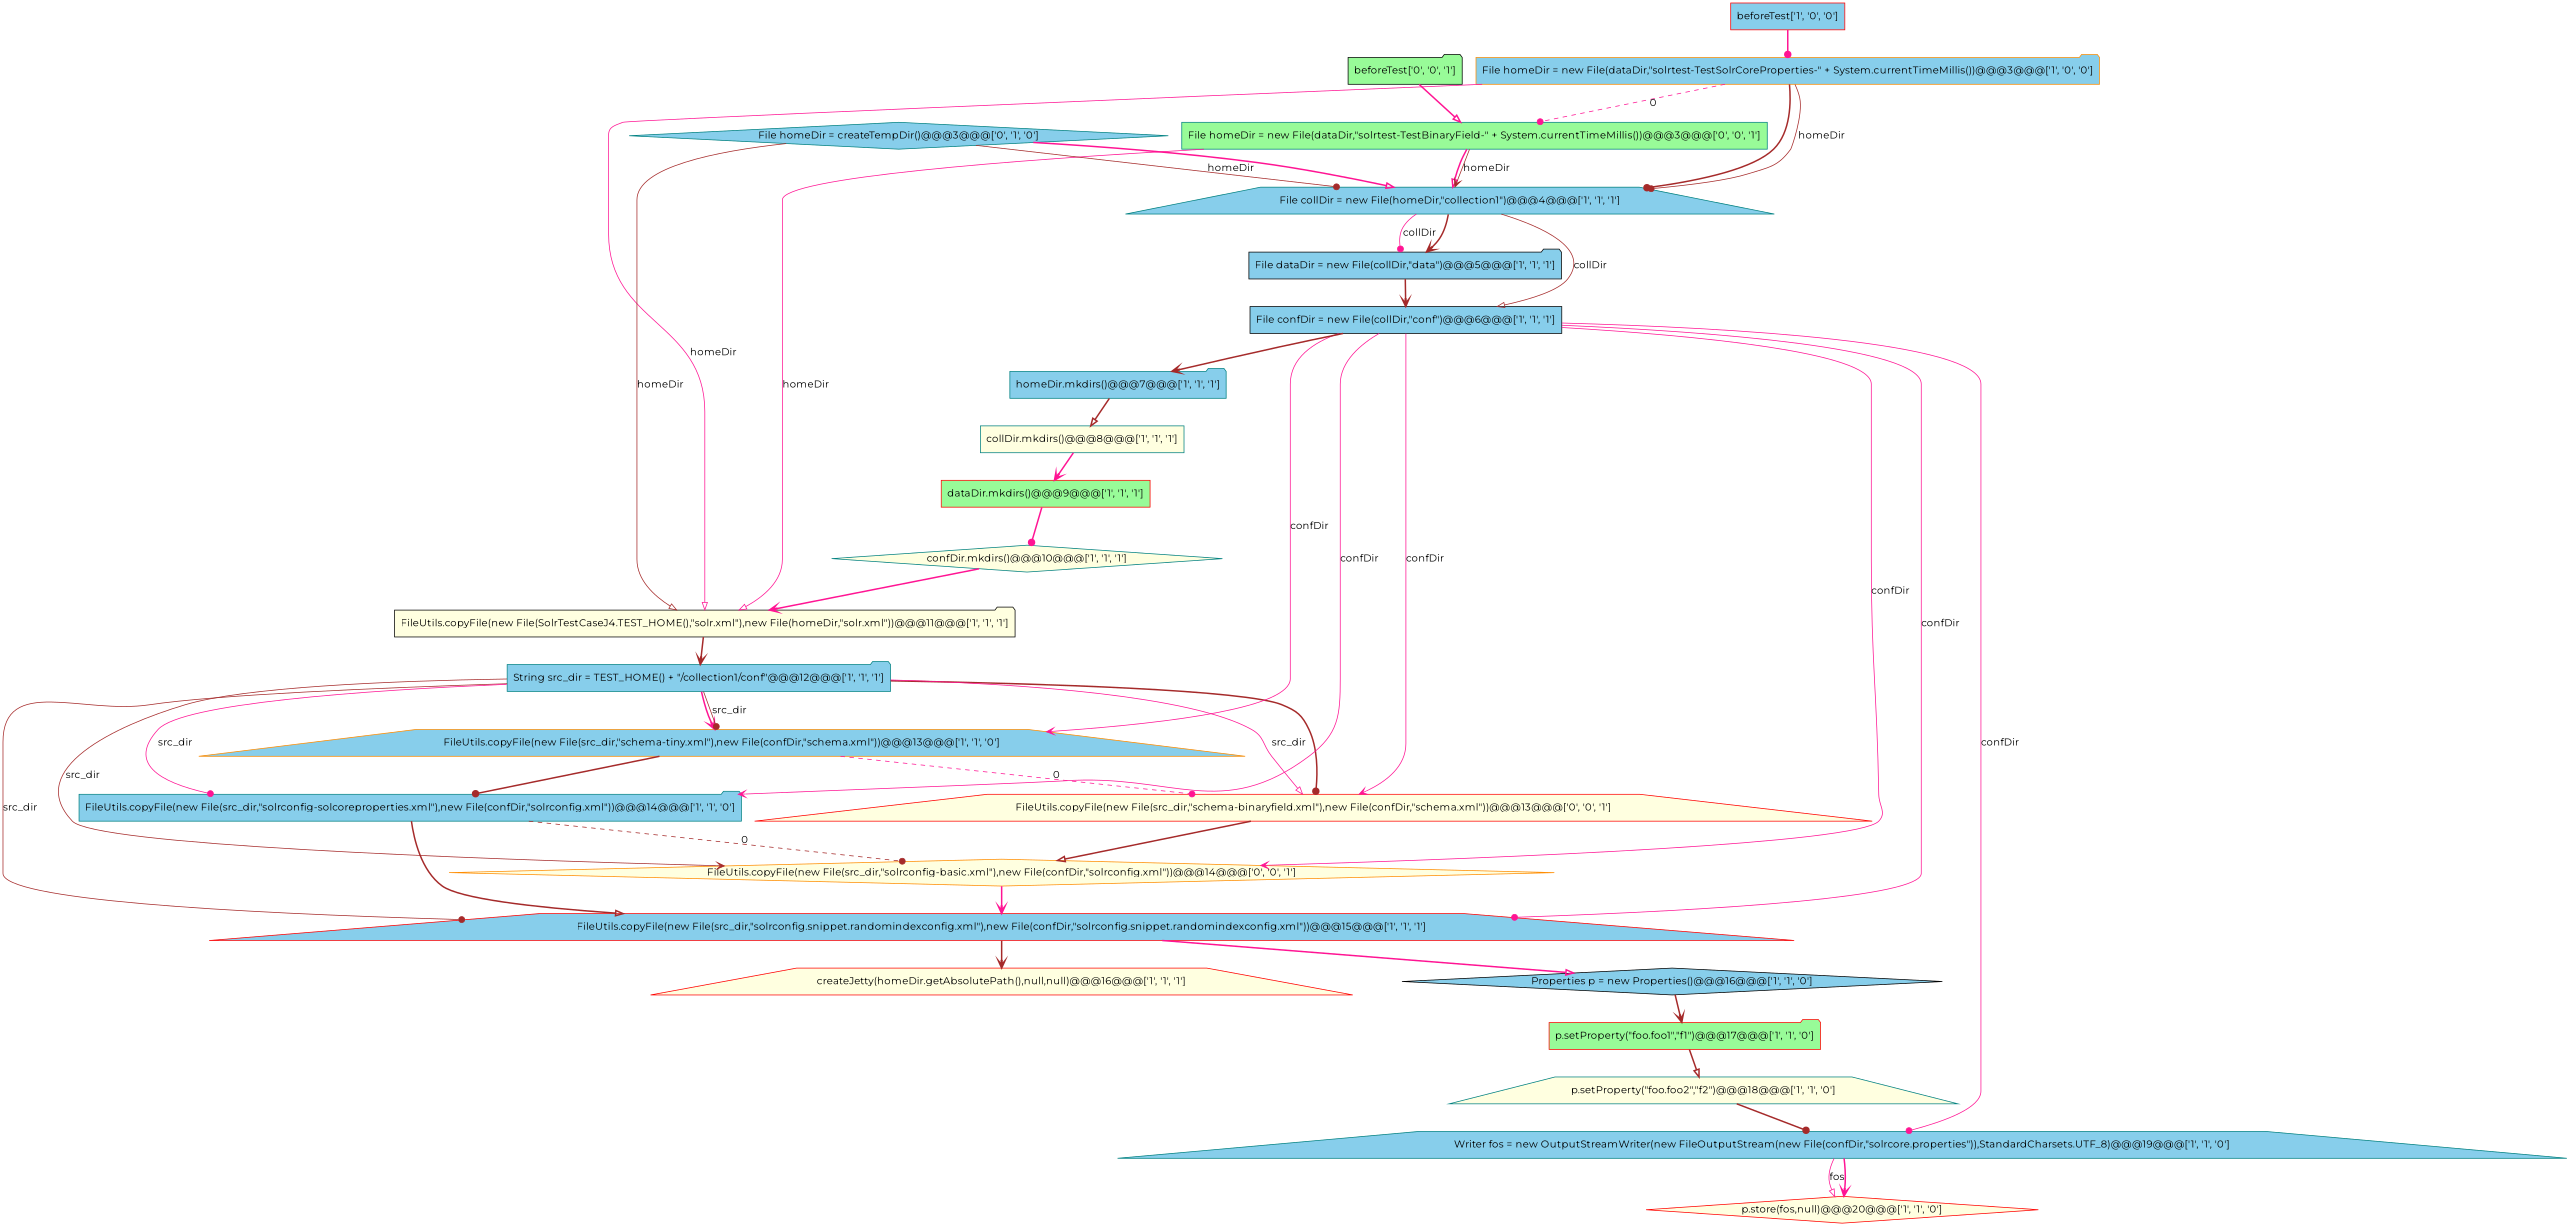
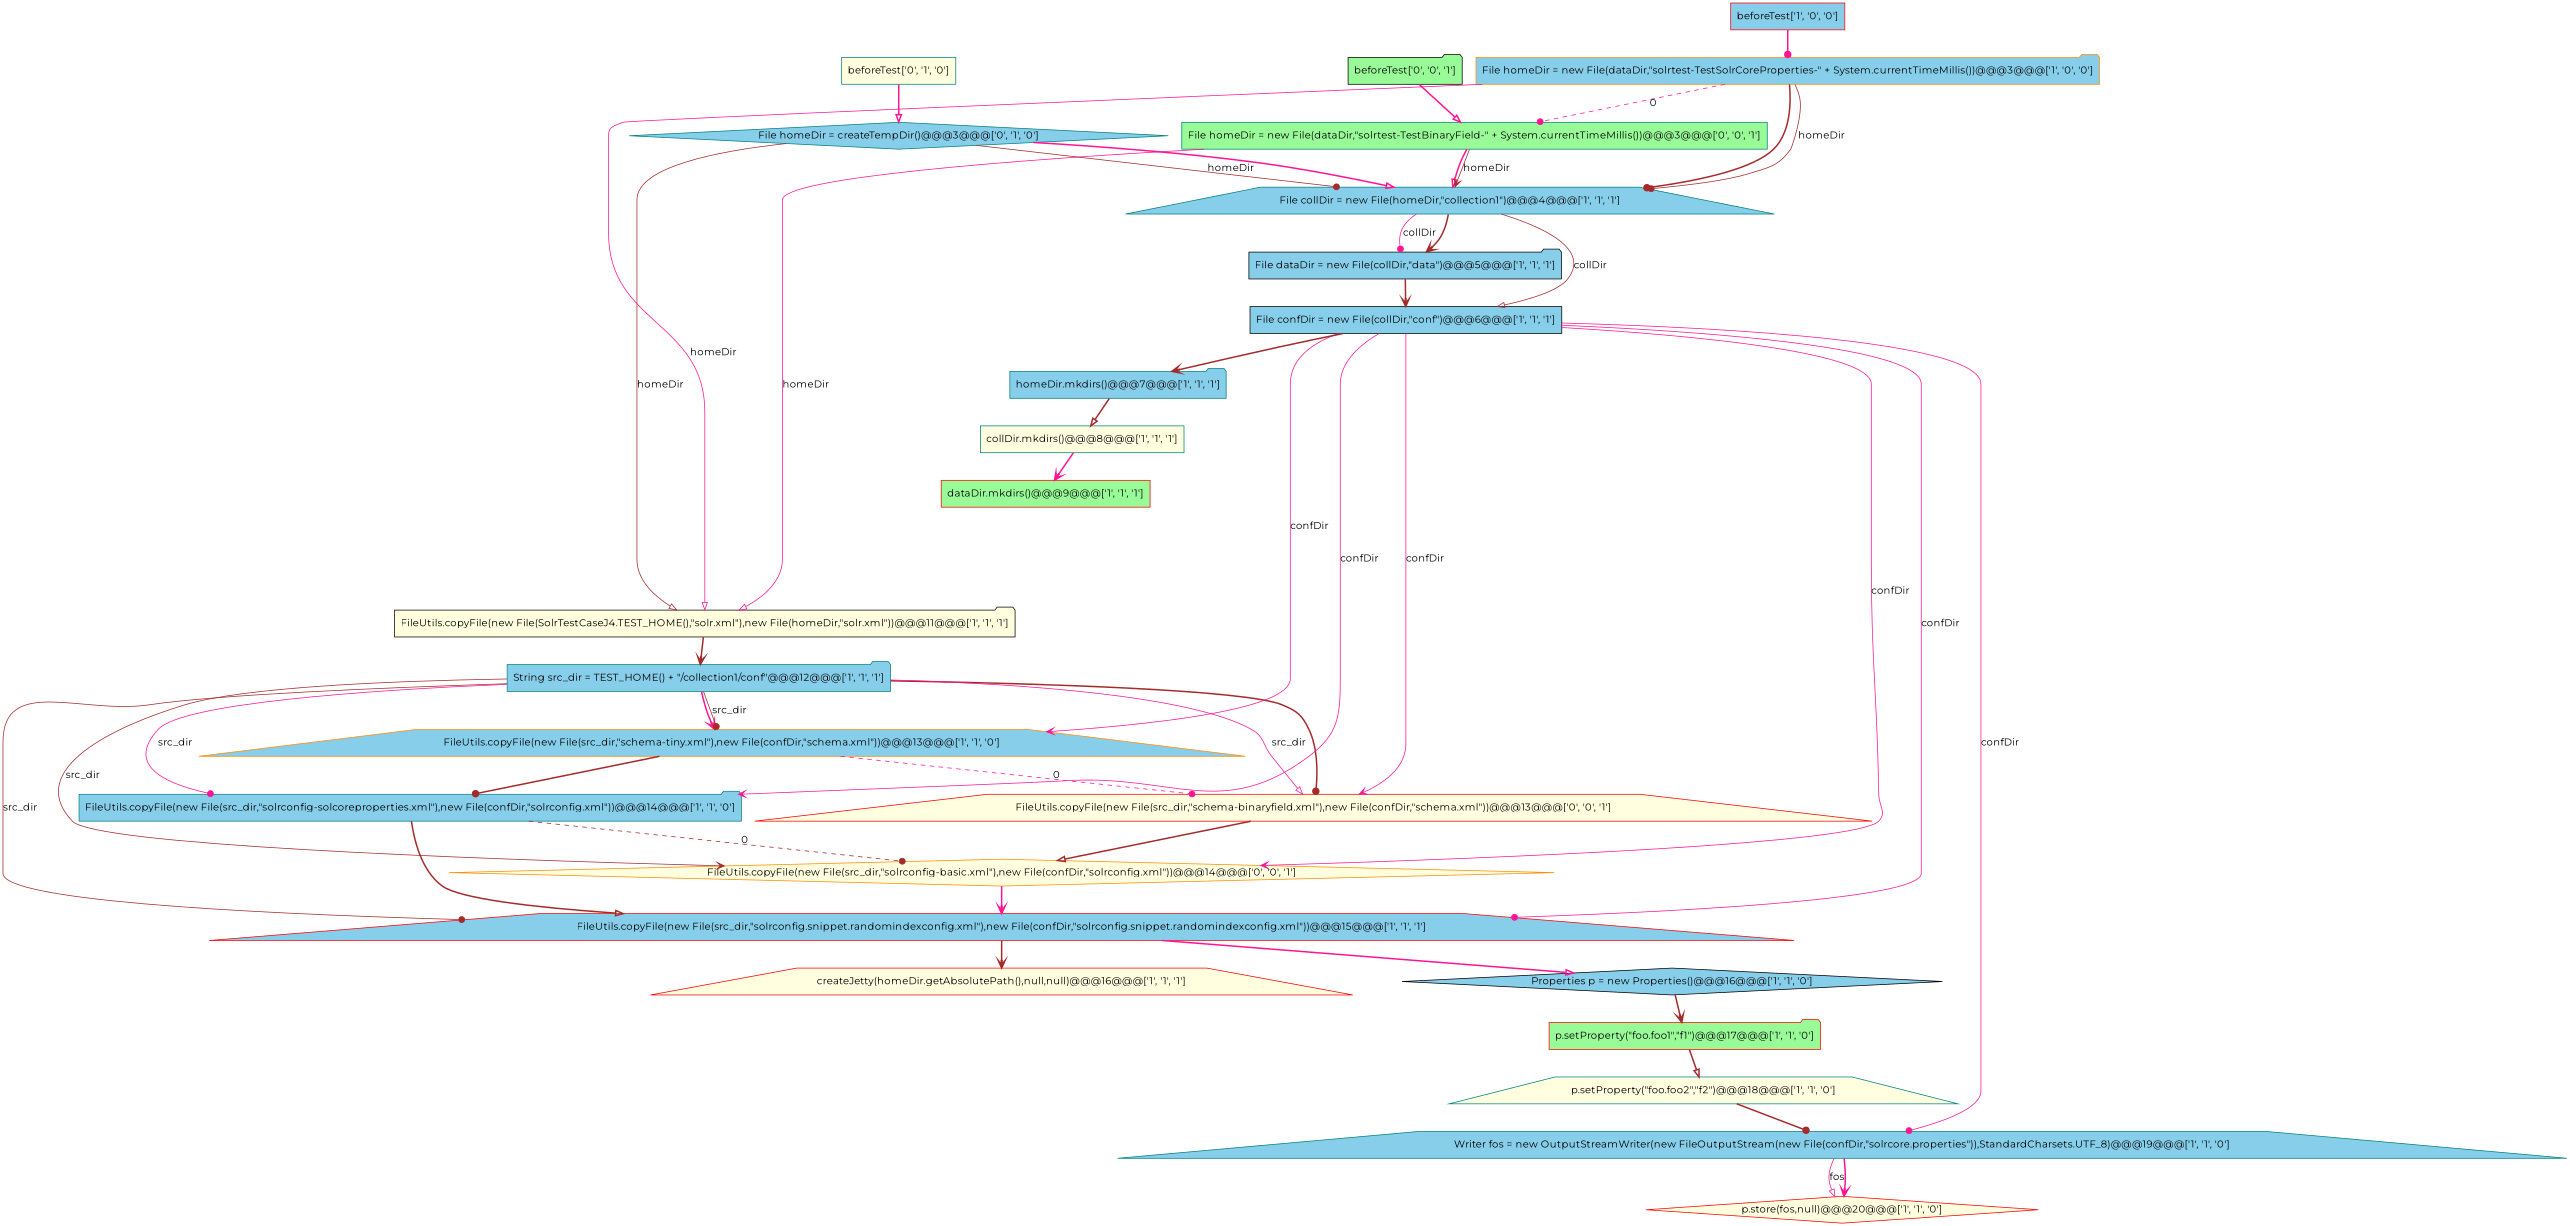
none -> (899, 71)
(1027, 559) -> none
